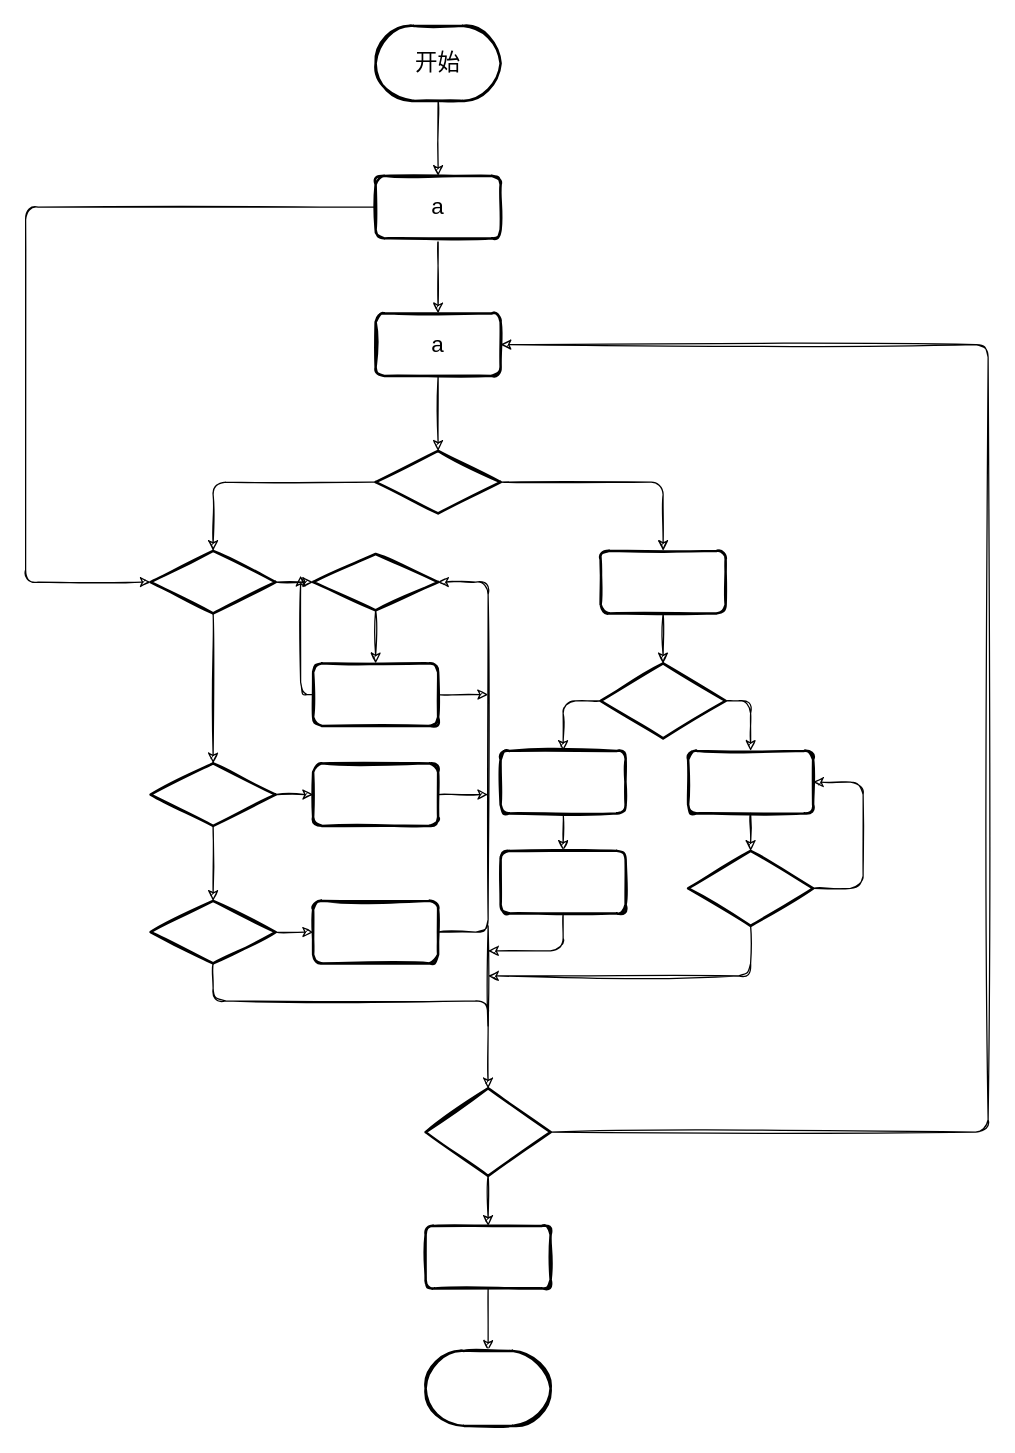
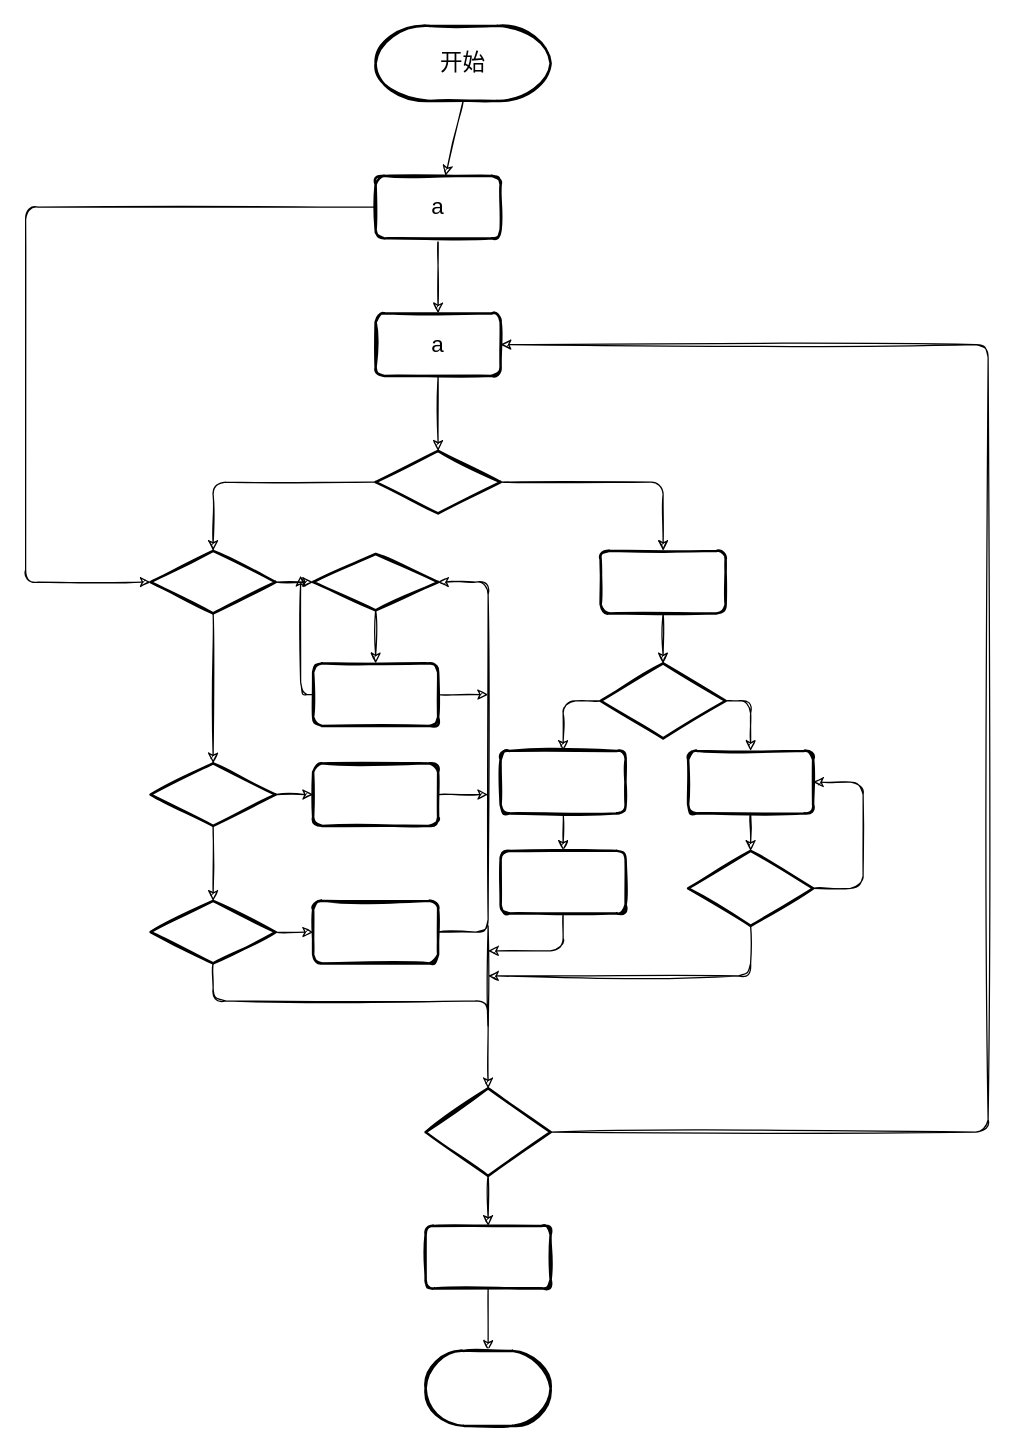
(438, 63) -> (463, 63)
